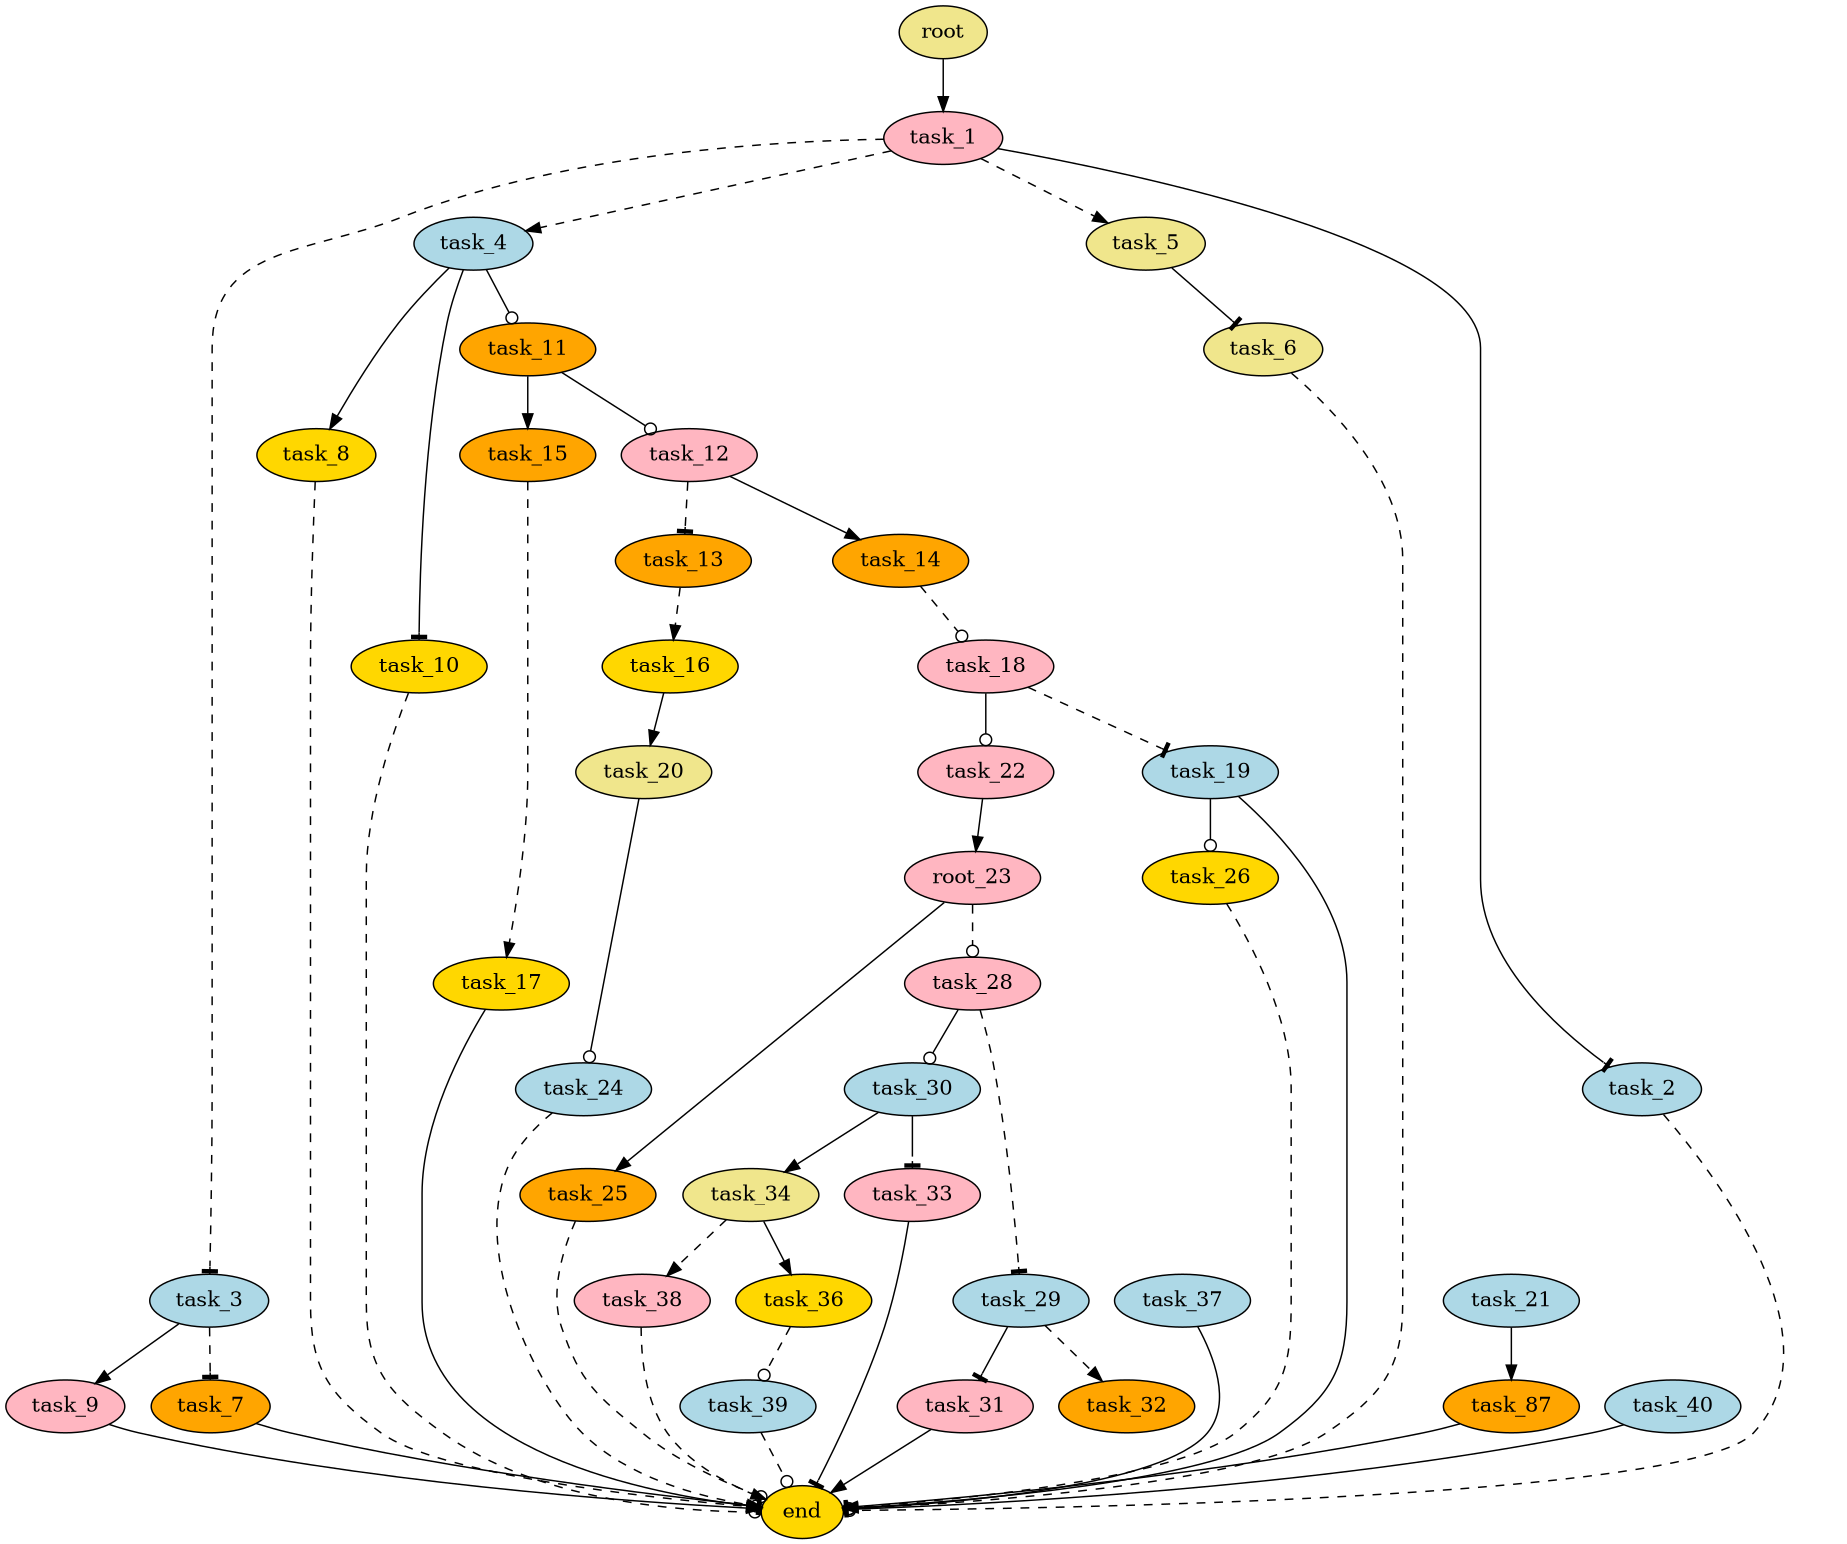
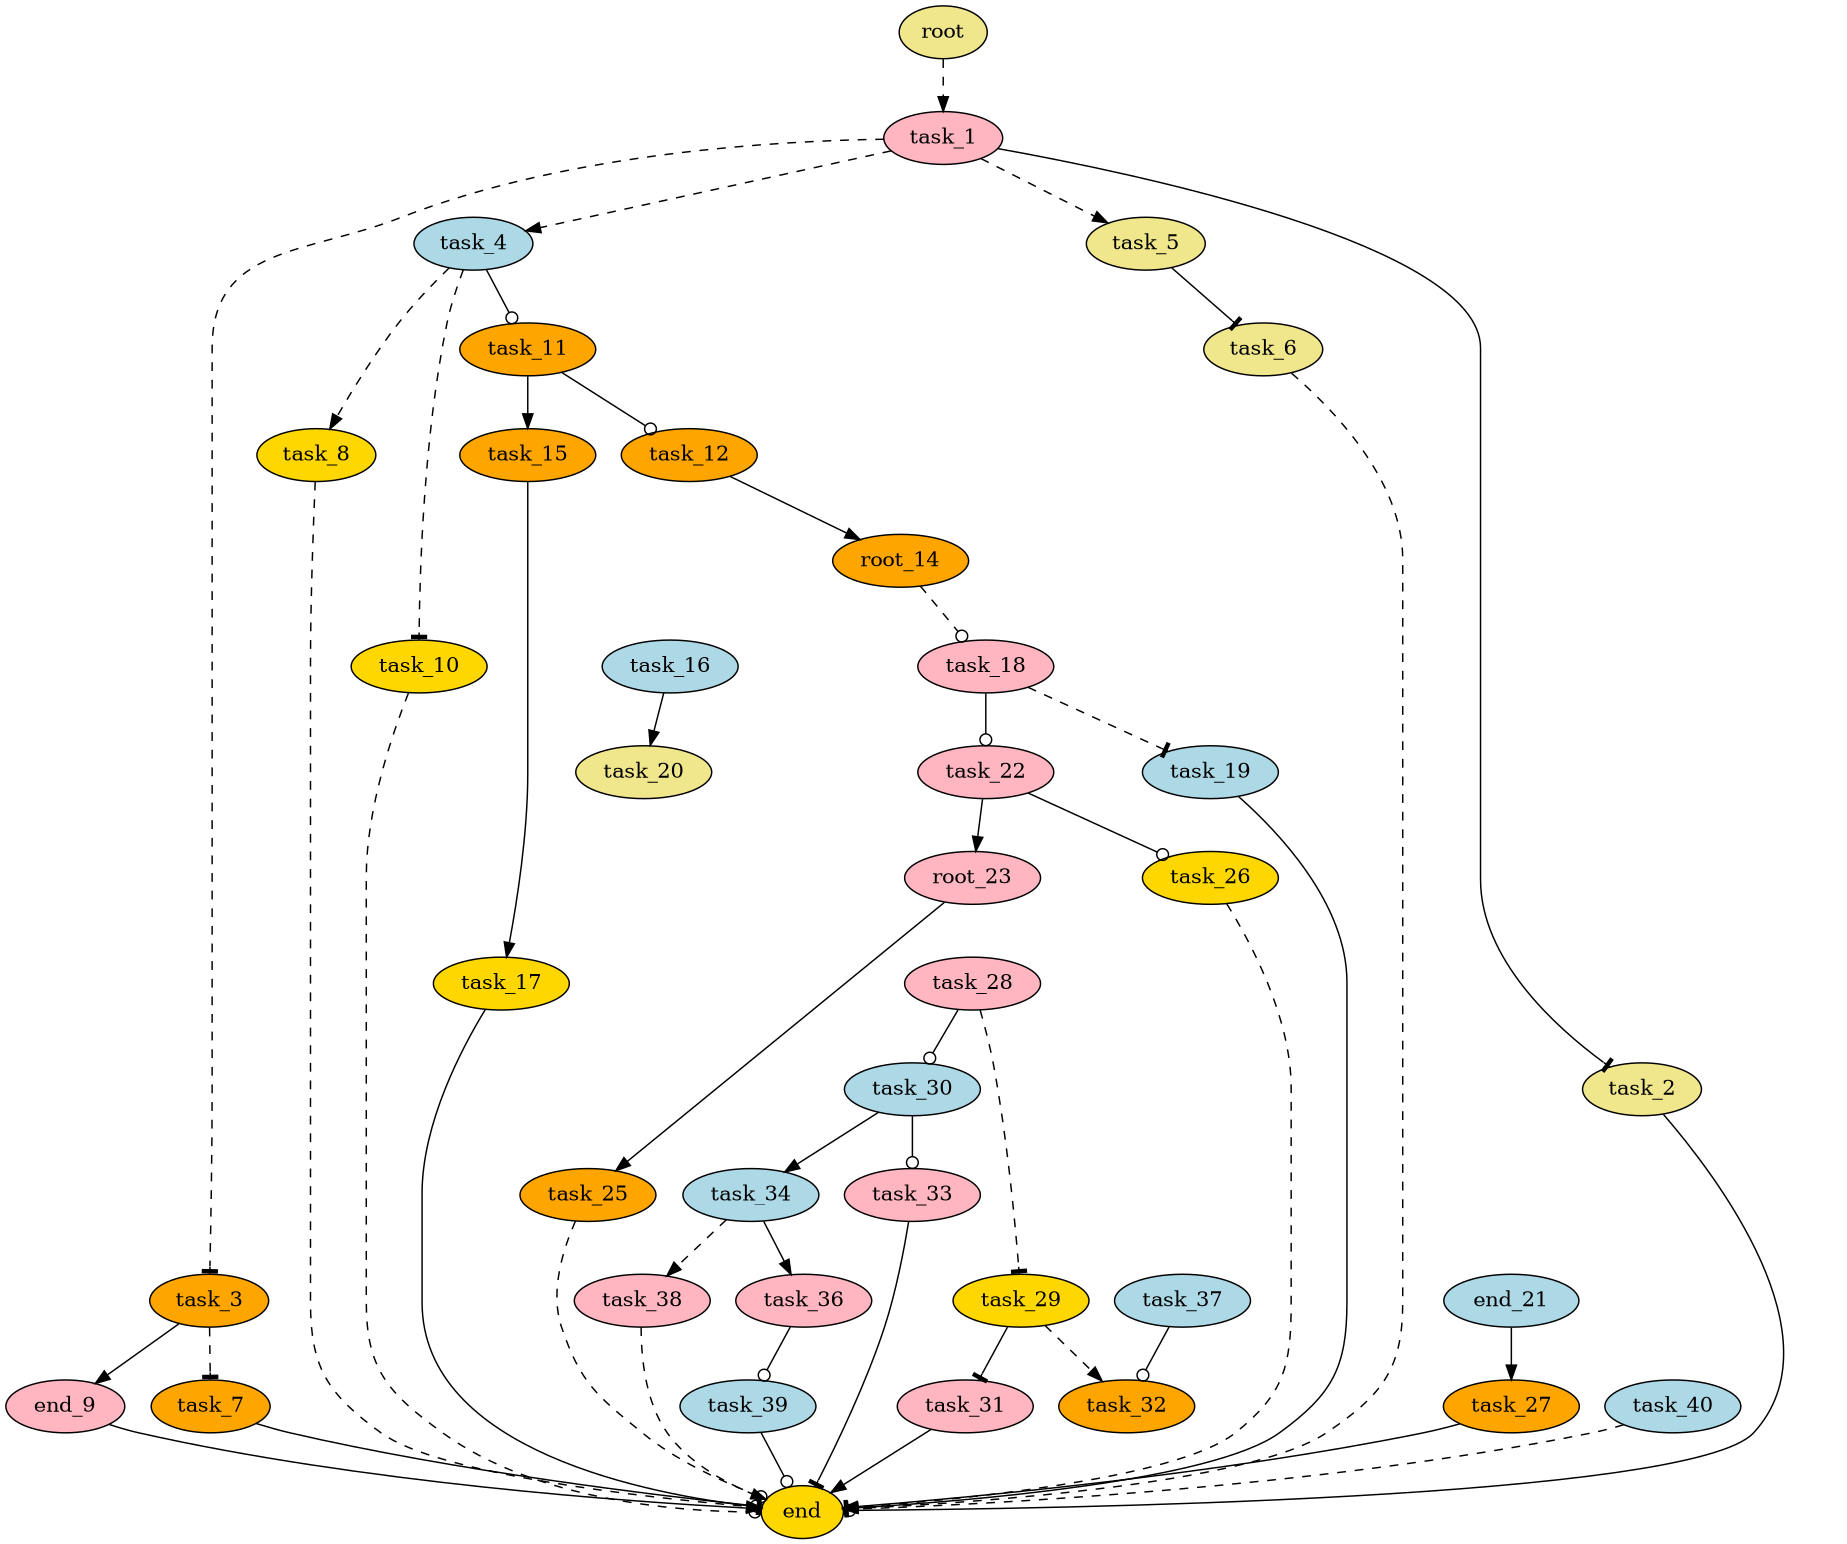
(943, 78) -> (943, 78)
(388, 338) -> (388, 338)
(429, 449) -> (429, 449)
(689, 455) -> (689, 455)
(683, 561) -> none
(901, 561) -> (901, 561)
(670, 666) -> (670, 666)
(528, 713) -> (528, 713)
(1210, 819) -> (1093, 823)
(973, 925) -> none
(584, 1089) -> none
(1642, 1089) -> (1642, 1089)
(912, 1136) -> (912, 1136)
(1403, 1138) -> (1403, 1138)
(751, 1195) -> (751, 1195)
(209, 1301) -> (209, 1301)
(804, 1301) -> (804, 1301)
(1021, 1301) -> (1021, 1301)
(1511, 1301) -> (1511, 1301)
(779, 1348) -> (779, 1348)
(65, 1406) -> (65, 1406)
(1511, 1406) -> (1511, 1406)
(1193, 1444) -> (1157, 1348)
(773, 1455) -> (773, 1455)
(1239, 1483) -> (1239, 1483)
(1487, 1487) -> (1487, 1487)
